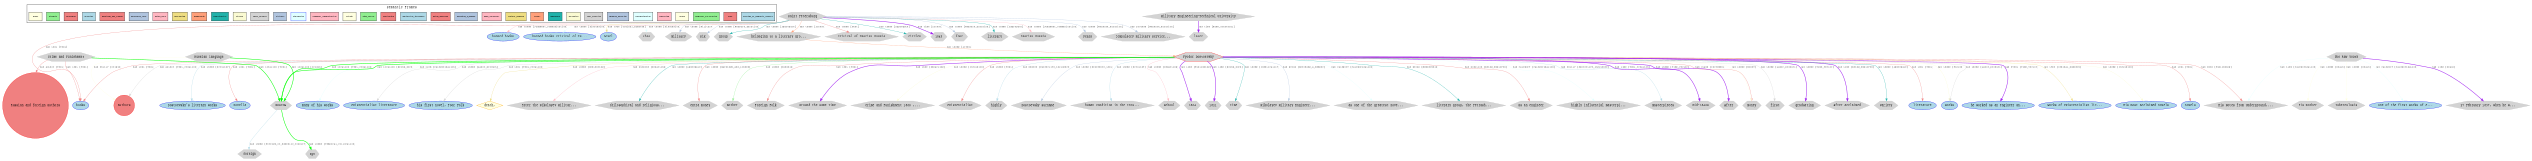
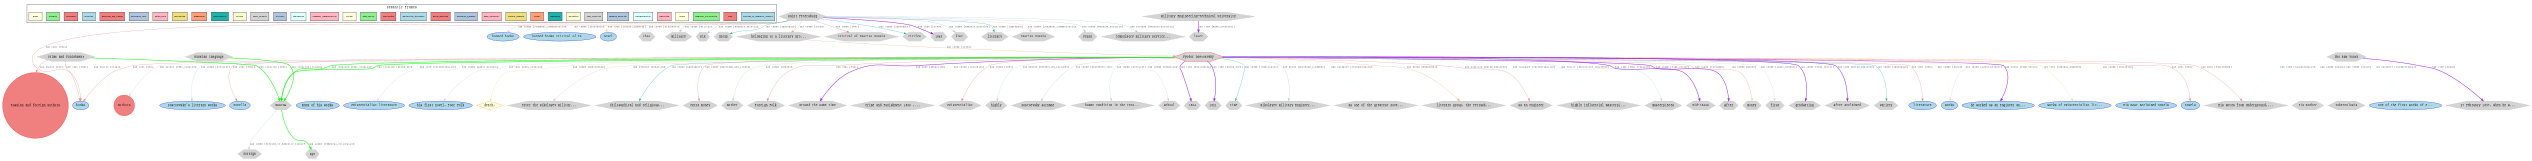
(298, 17) -> (298, 17)
(1345, 63) -> (1345, 63)
